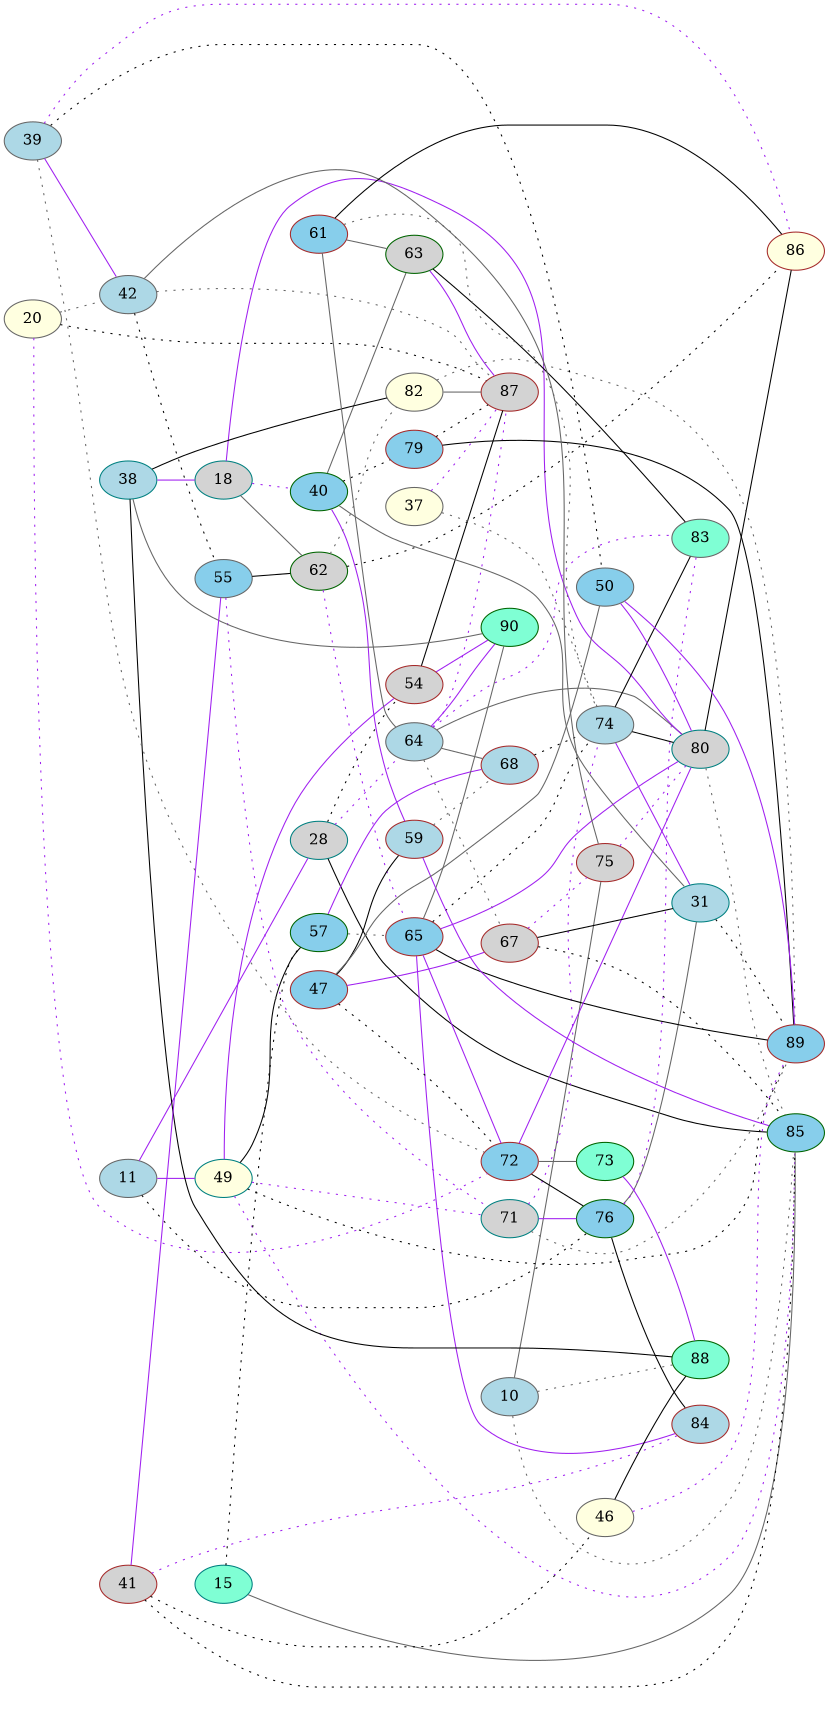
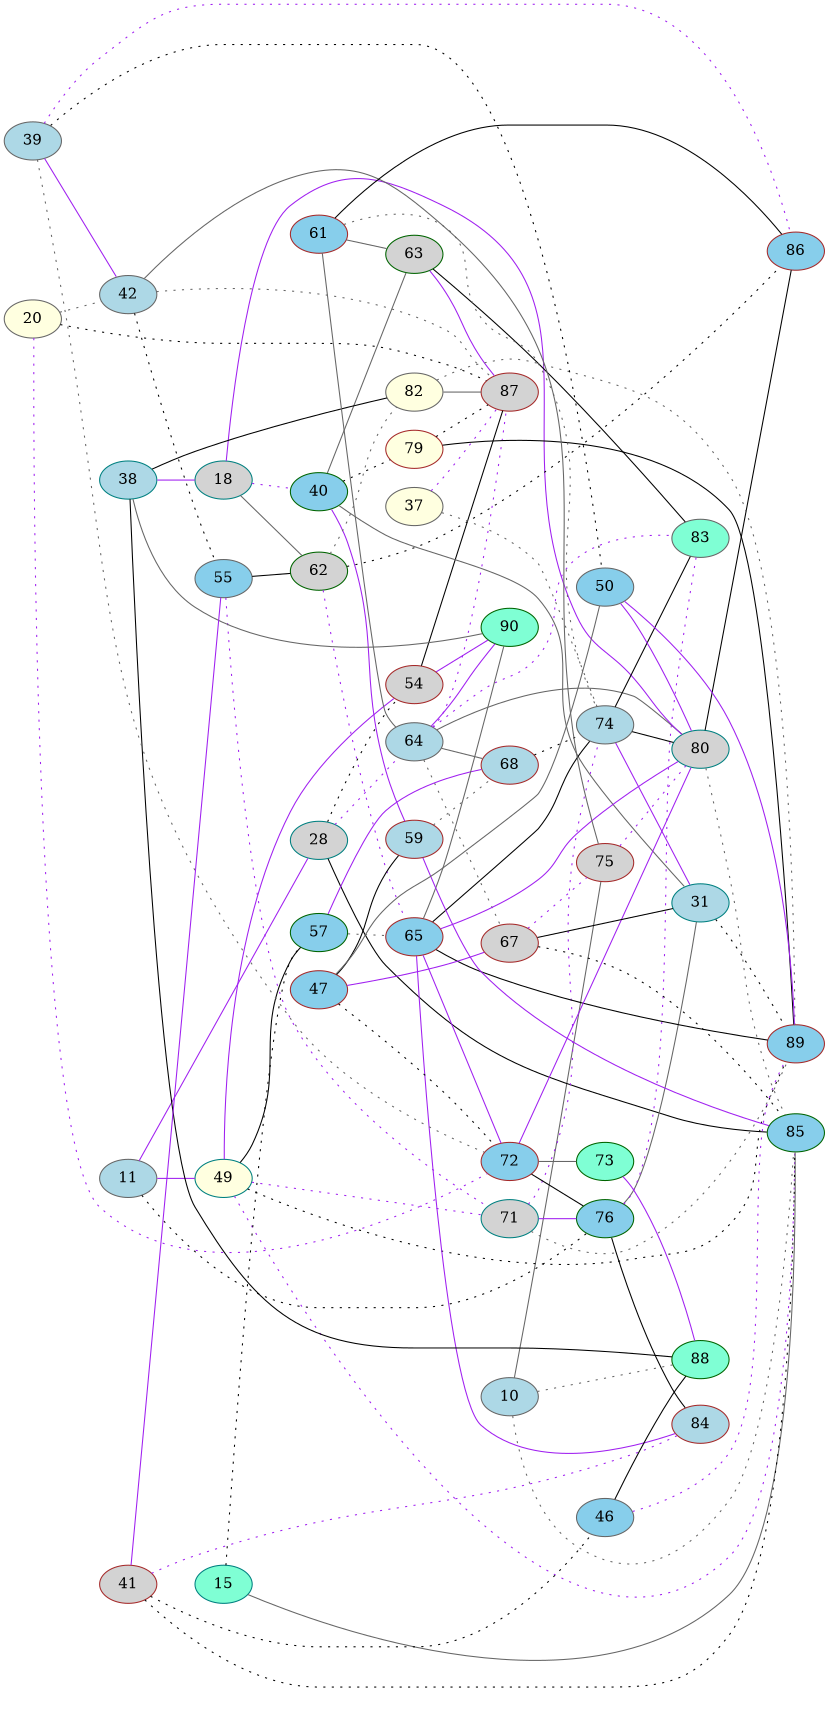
(796, 251) -> (796, 251)
(414, 449) -> (414, 449)
(524, 842) -> (524, 842)
(605, 1518) -> (605, 1518)
